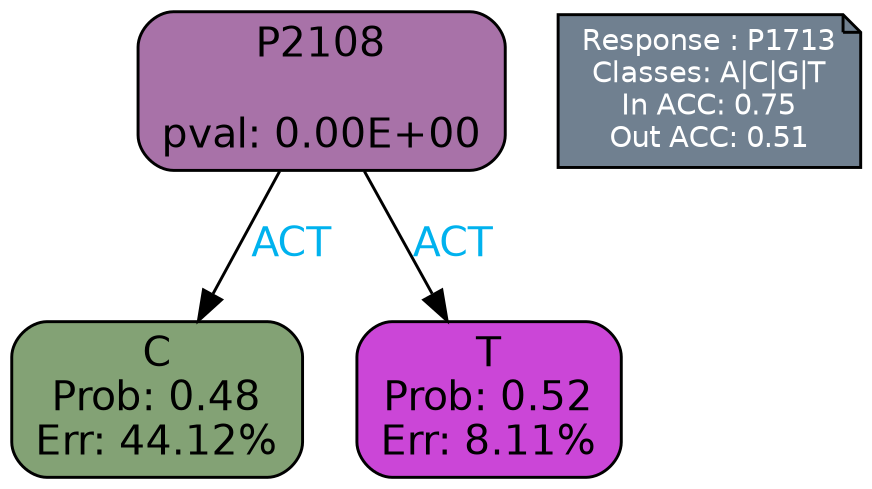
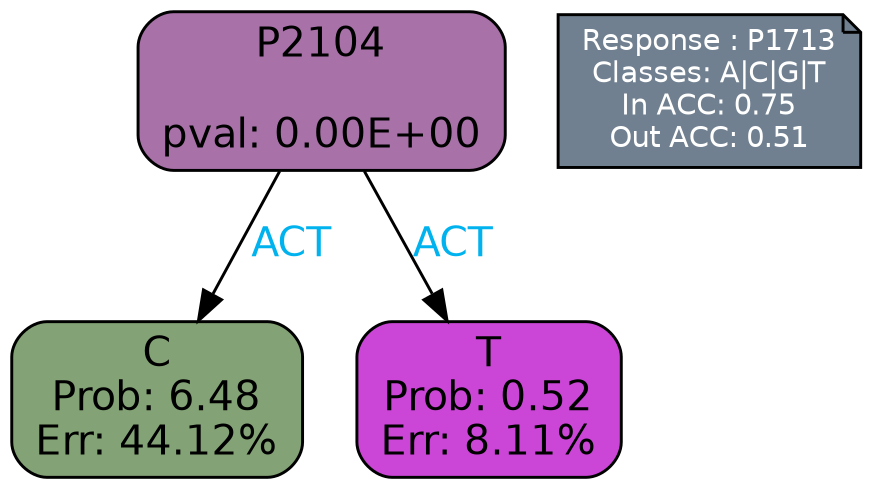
(322, 91) -> (322, 91)
(157, 400) -> (157, 400)
